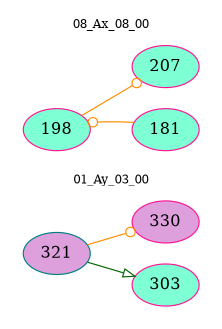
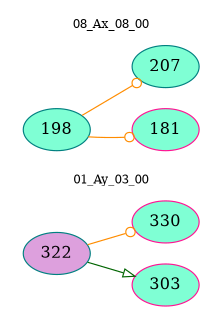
(166, 67) -> (166, 67)
(116, 122) -> (106, 138)
(57, 130) -> (57, 130)
(166, 222) -> (166, 222)
(57, 253) -> (57, 253)
